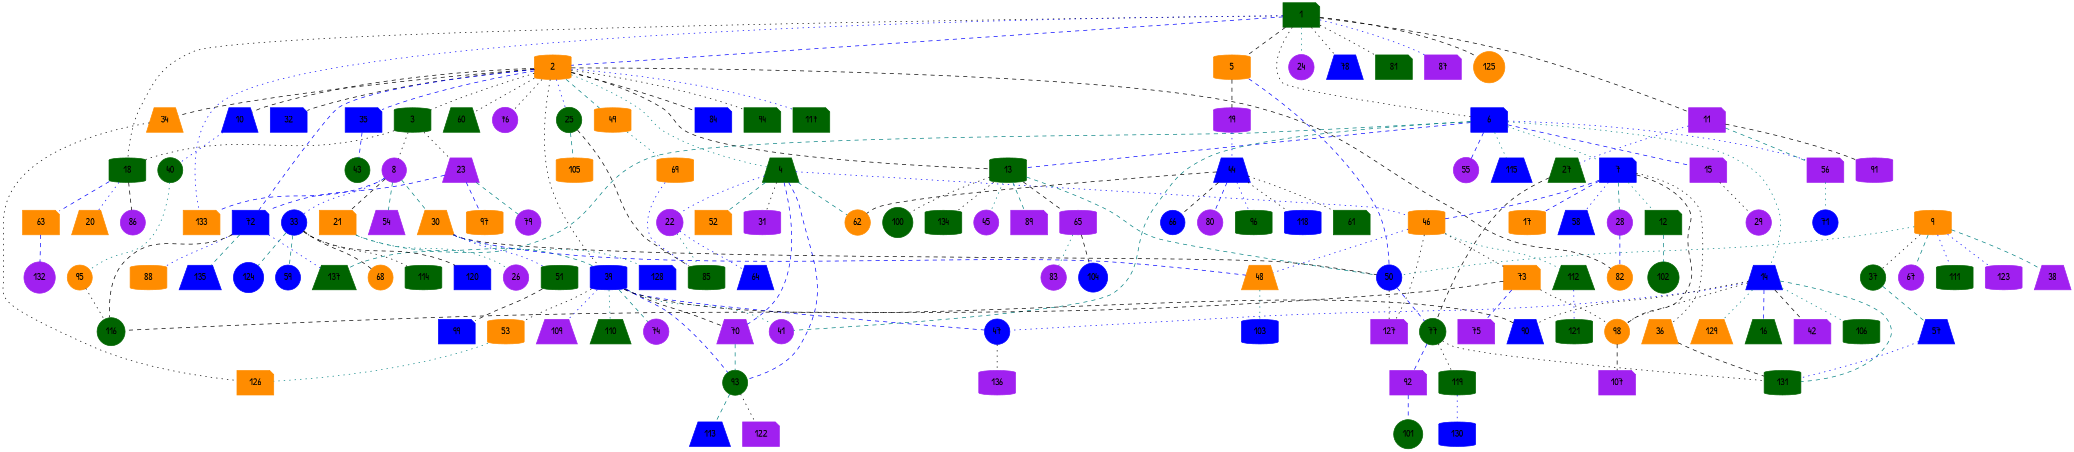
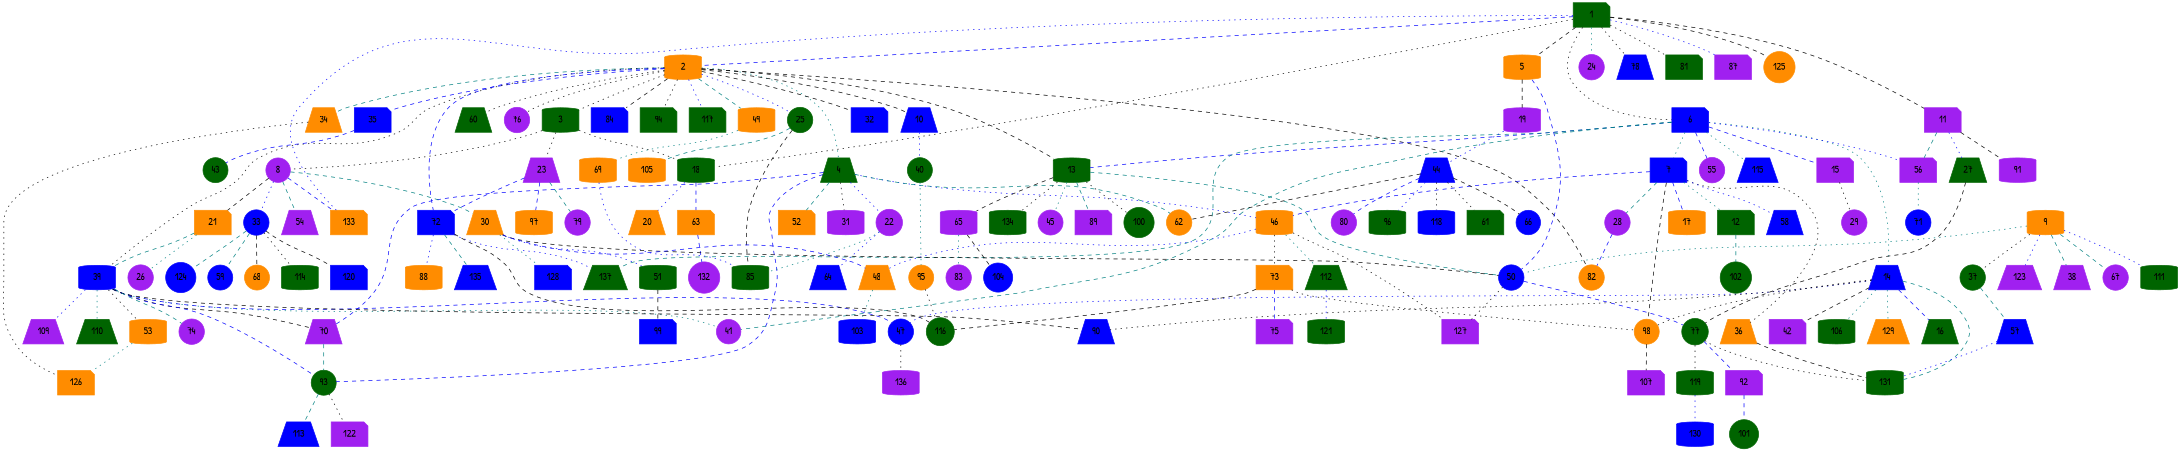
(293, 95) -> (499, 78)
(133, 223) -> none
(2004, 278) -> (2020, 278)
